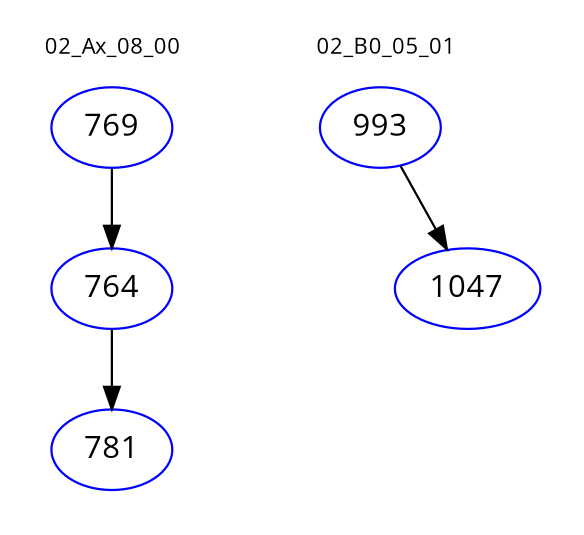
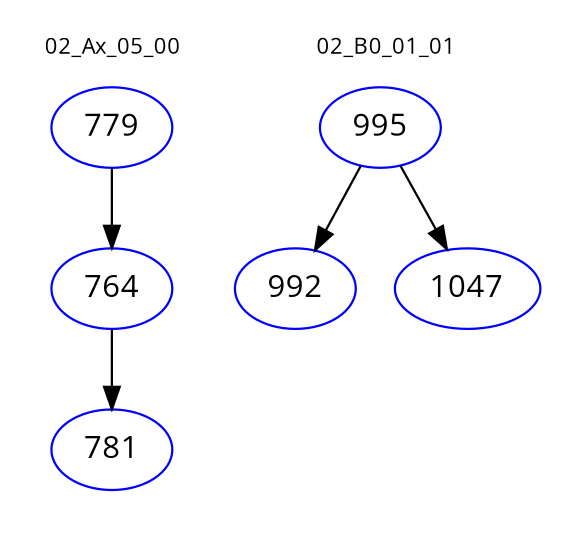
(113, 48) -> (113, 48)
(387, 48) -> (387, 48)
(112, 128) -> (112, 128)
(380, 128) -> (380, 128)
none -> (295, 289)
